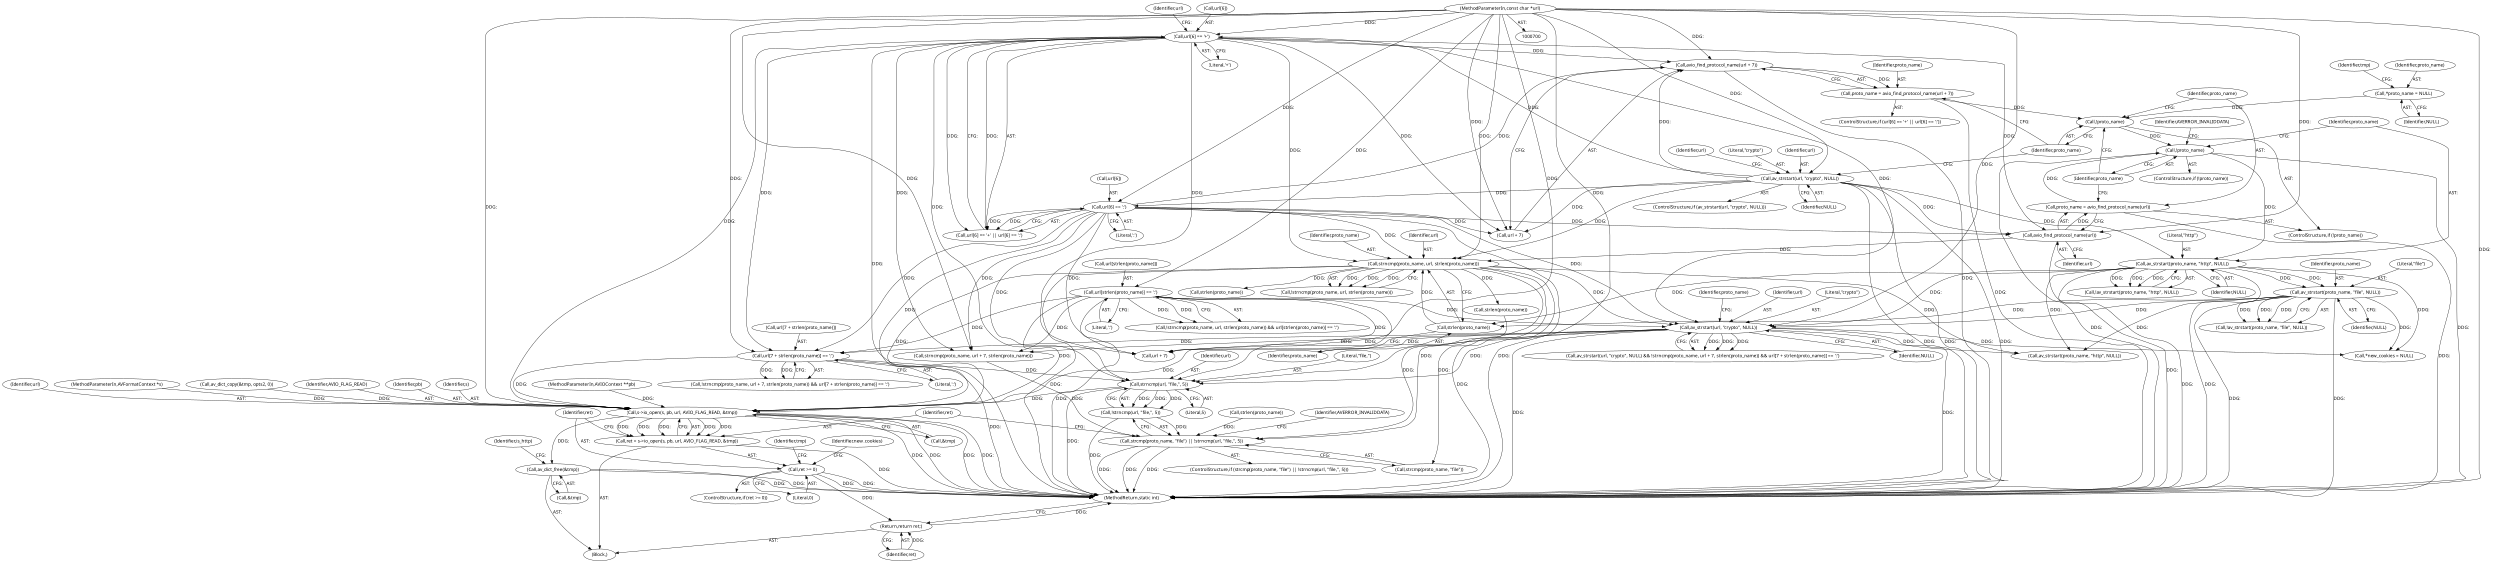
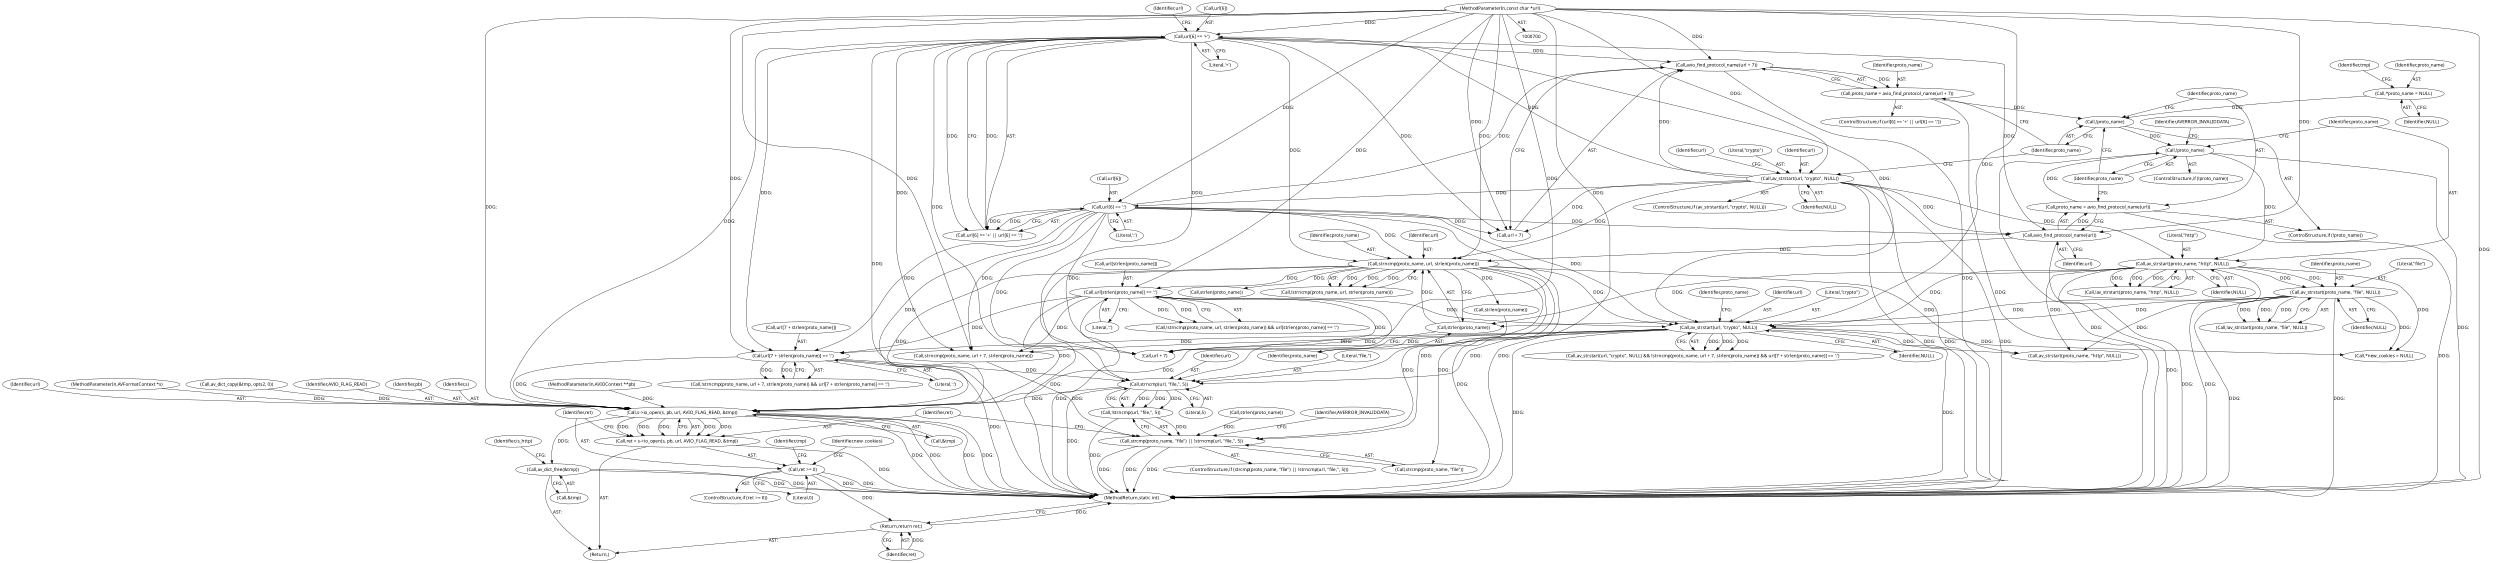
none -> (1249, 285)
(600, 555) -> (600, 555)
